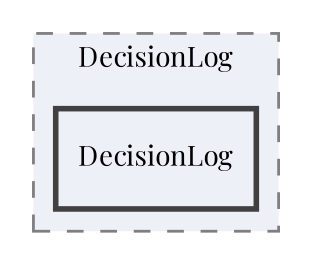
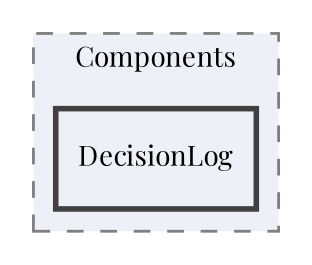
(156, 60) -> (156, 60)
